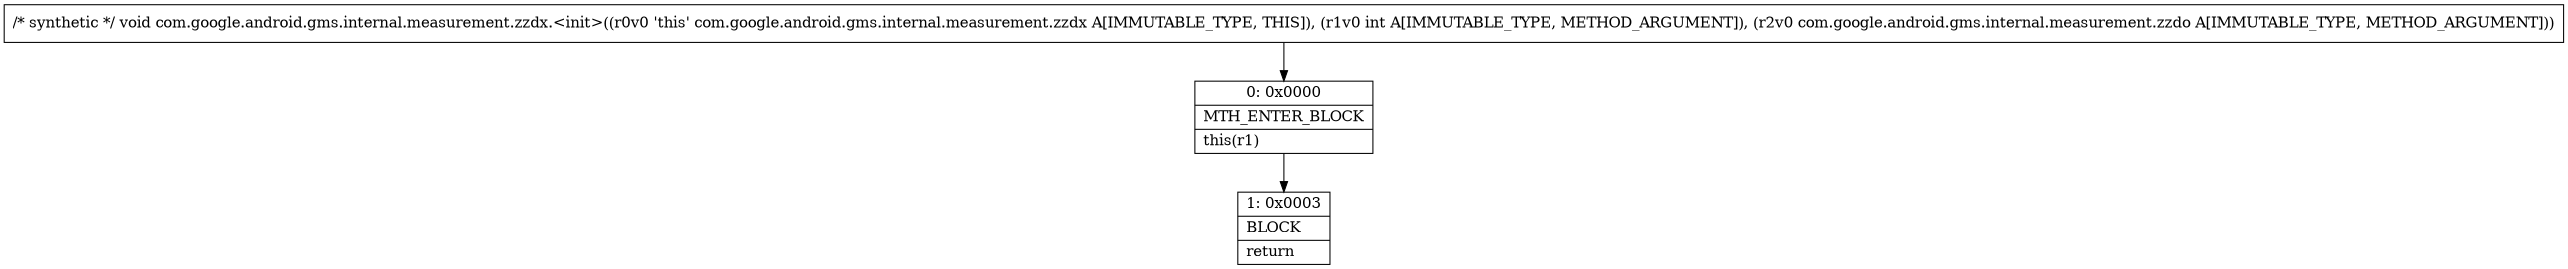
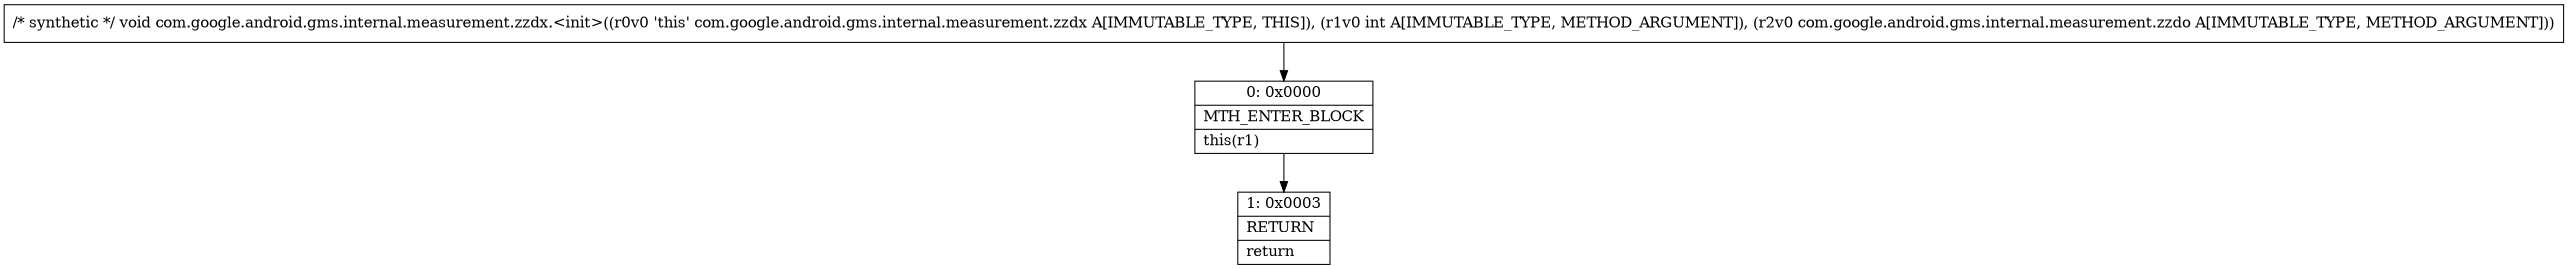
(1273, 228) -> (1280, 228)
